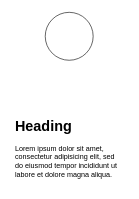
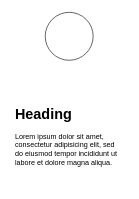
(69, 150) -> (69, 138)
